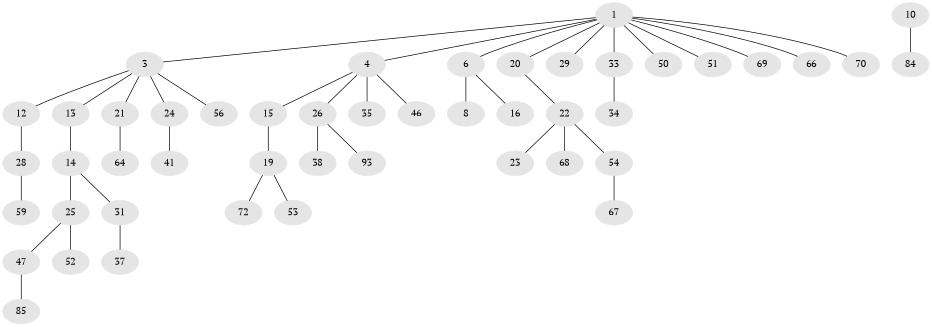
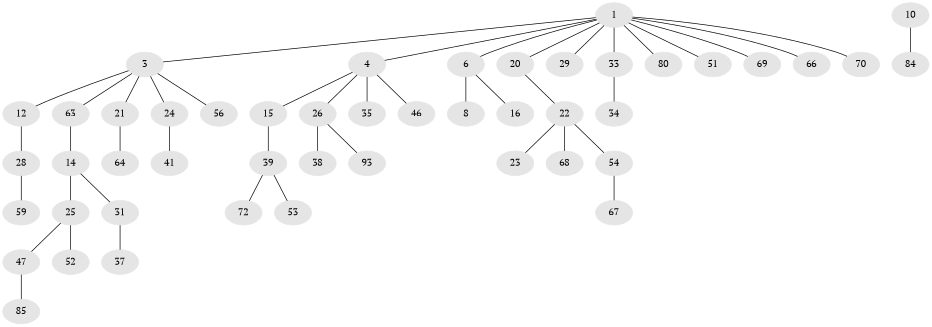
(663, 64) -> (663, 64)
(71, 114) -> (71, 114)
(268, 163) -> (268, 163)
